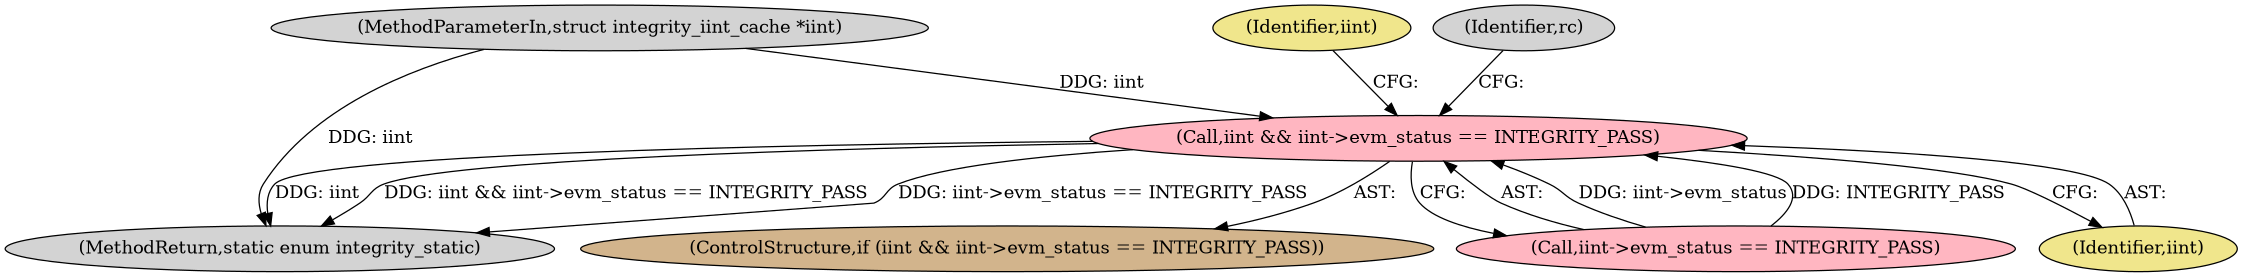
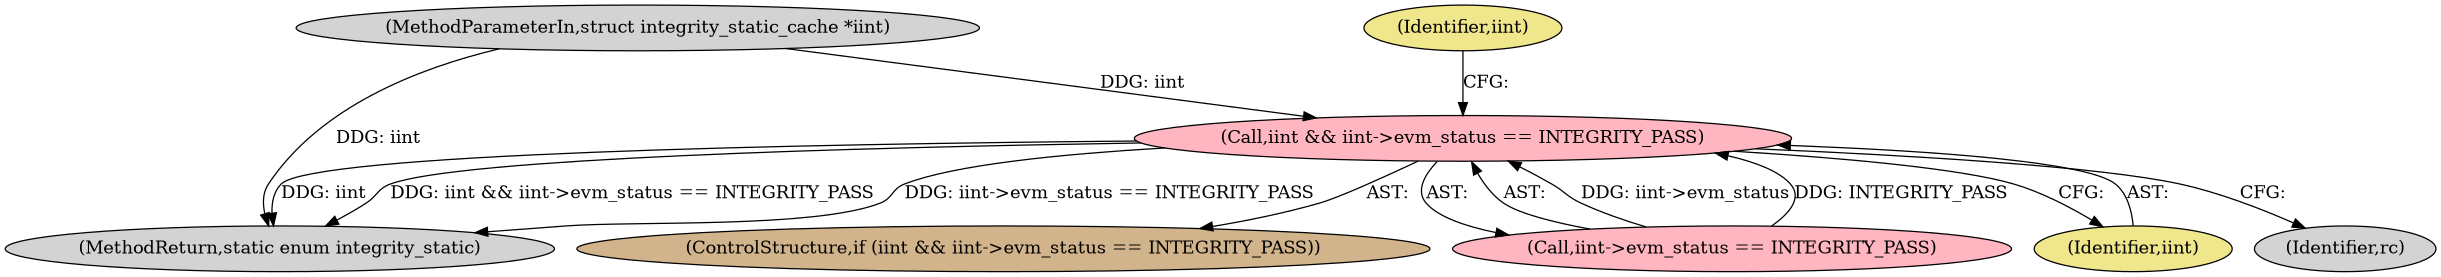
(600, 28) -> (638, 28)
(1476, 78) -> (2123, 175)
(1446, 194) -> (1450, 194)
